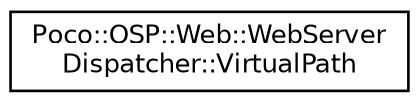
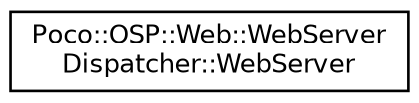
(209, 51) -> (209, 51)
